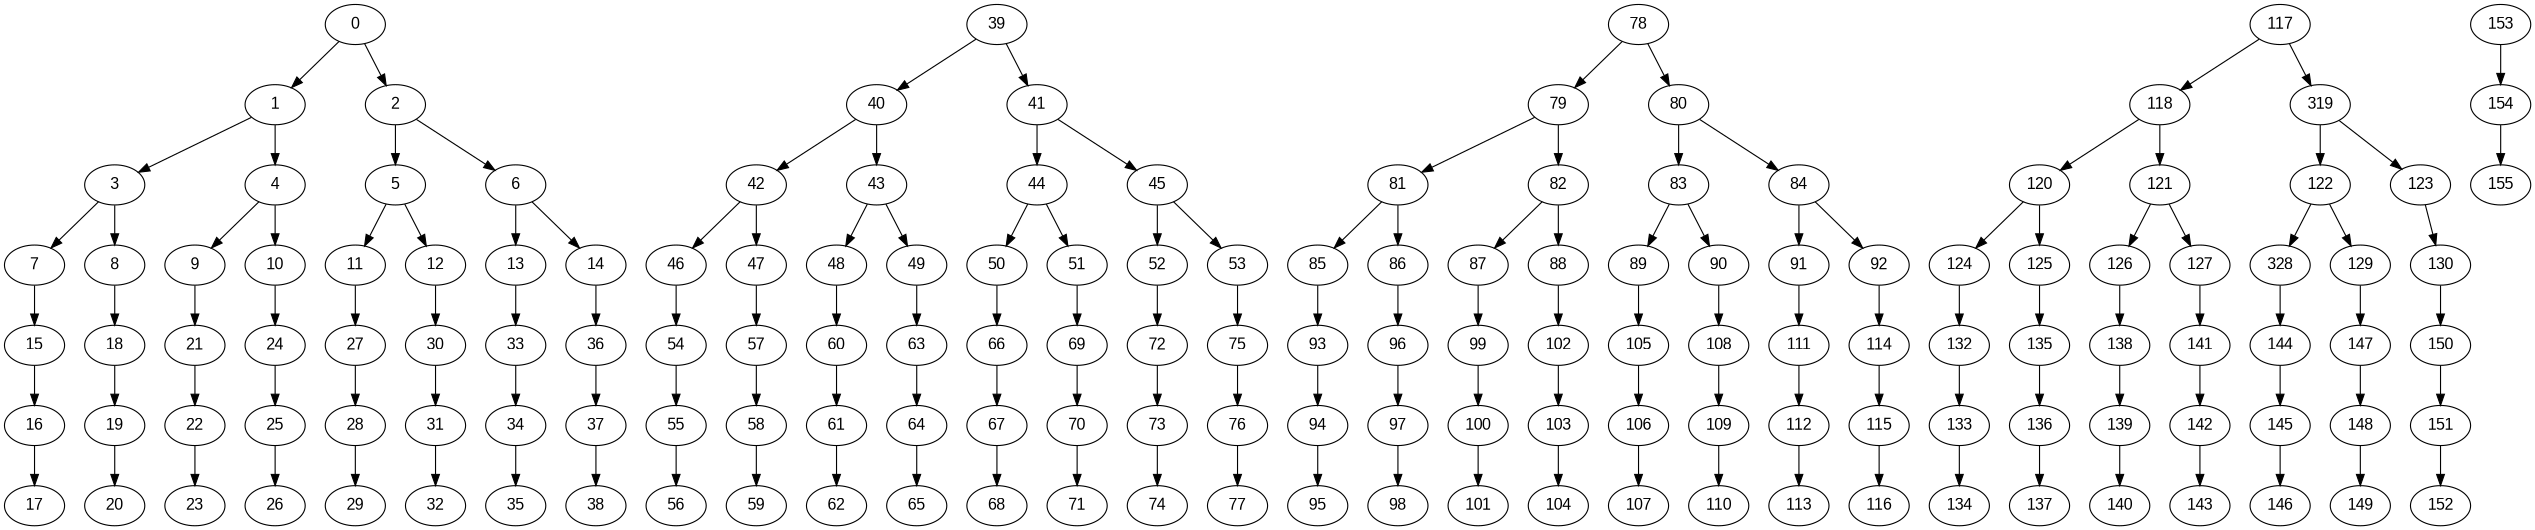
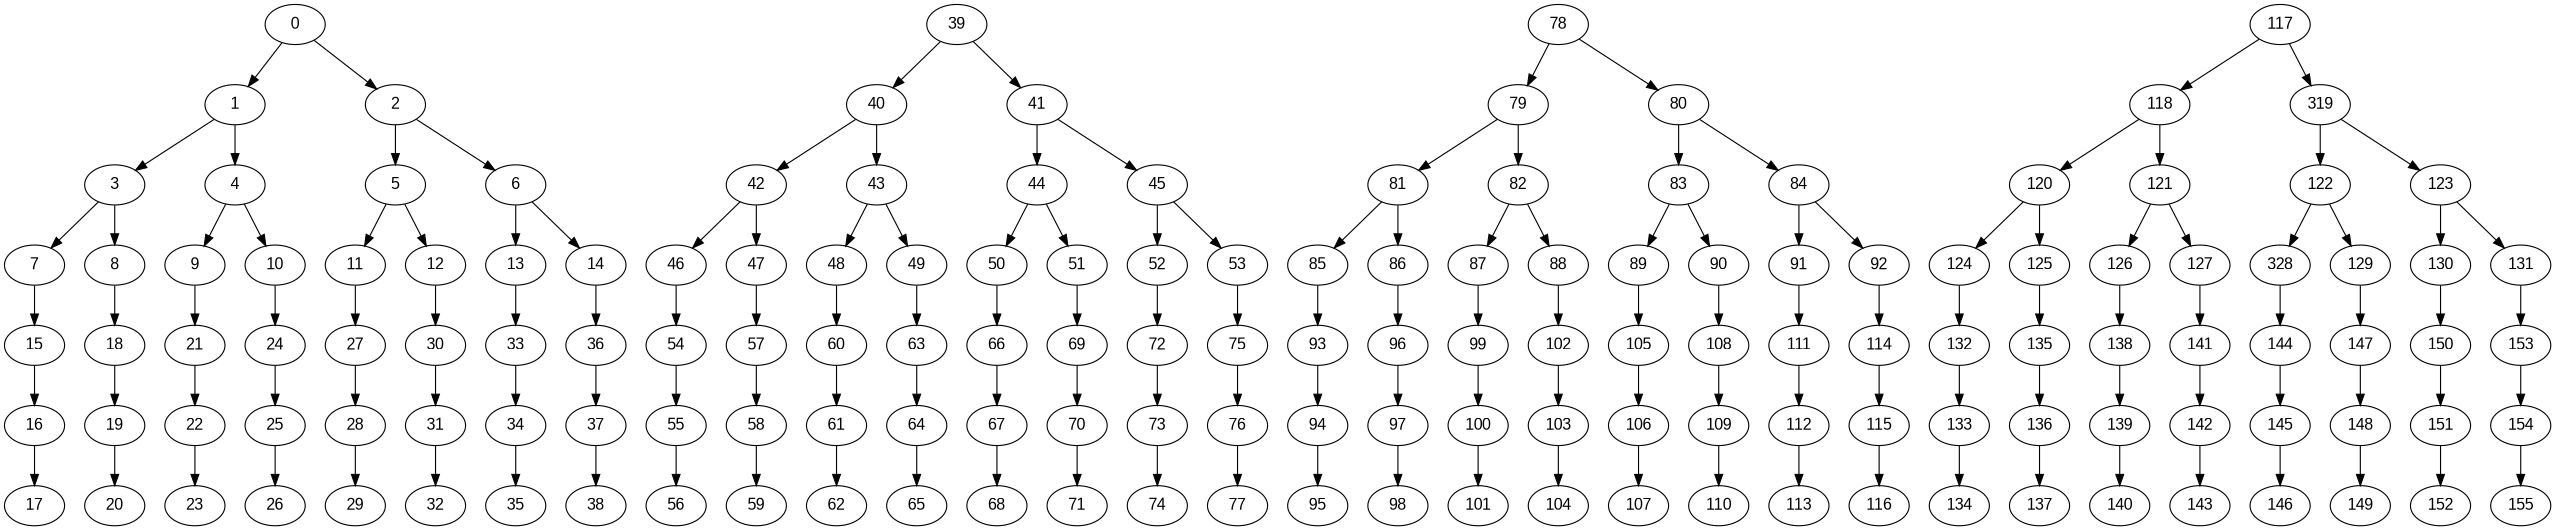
none -> (2521, 265)
